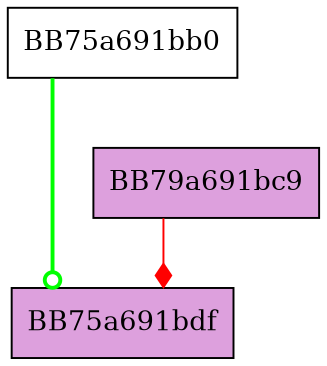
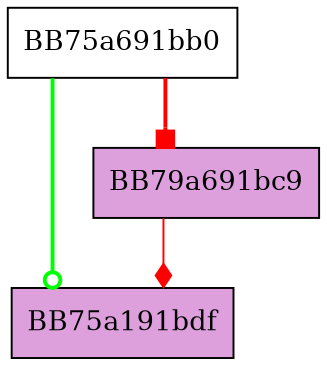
none -> (165, 103)
(123, 323) -> (123, 323)
